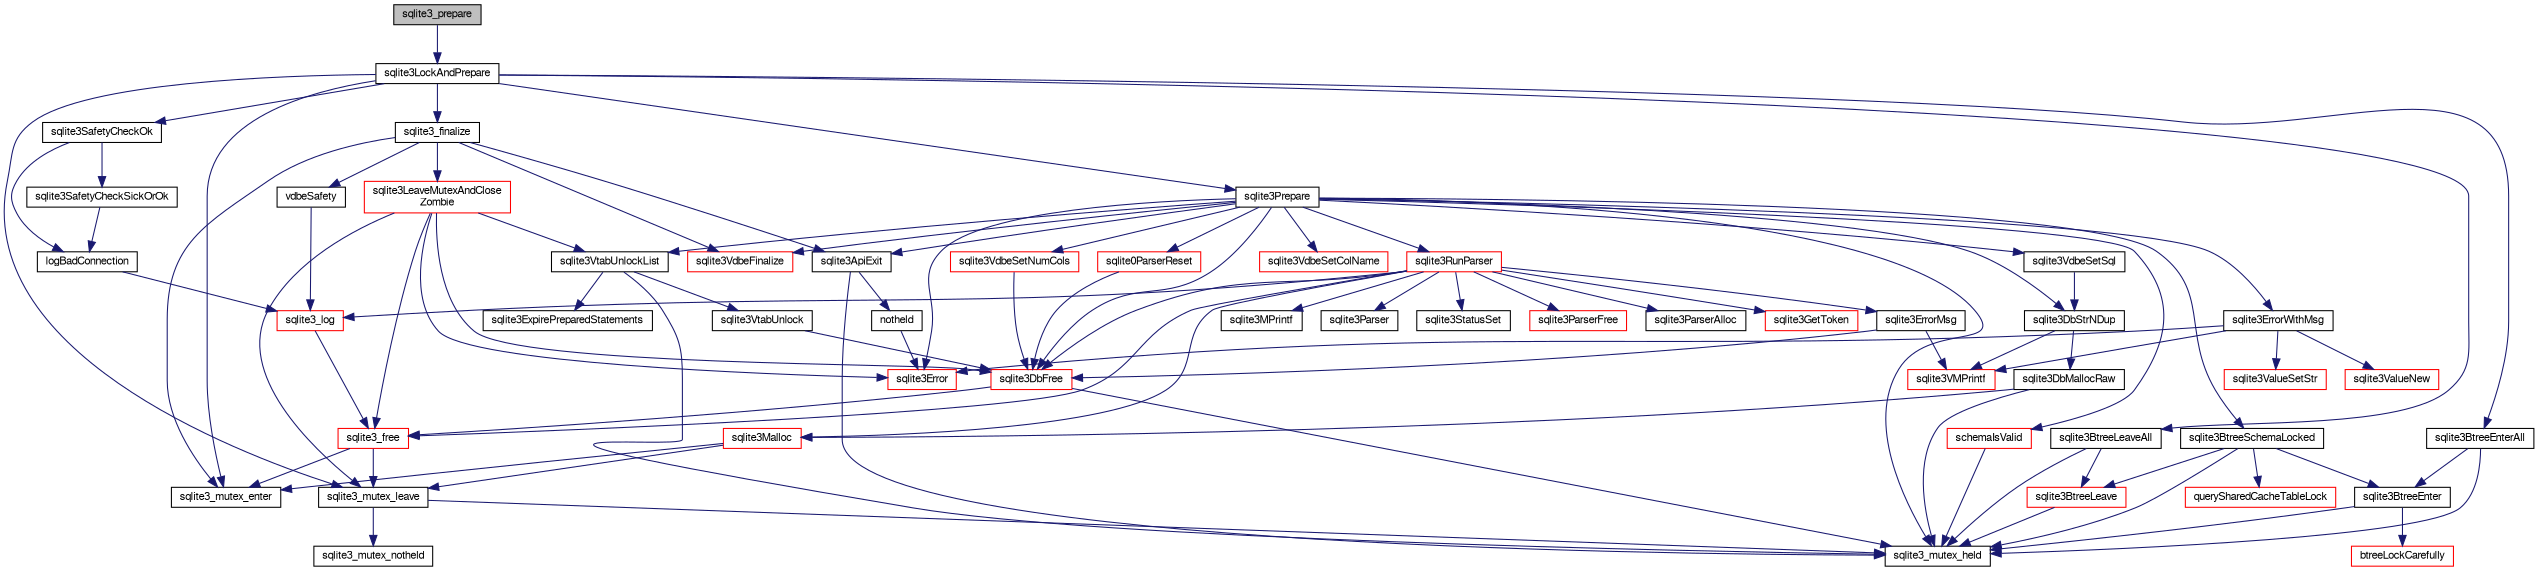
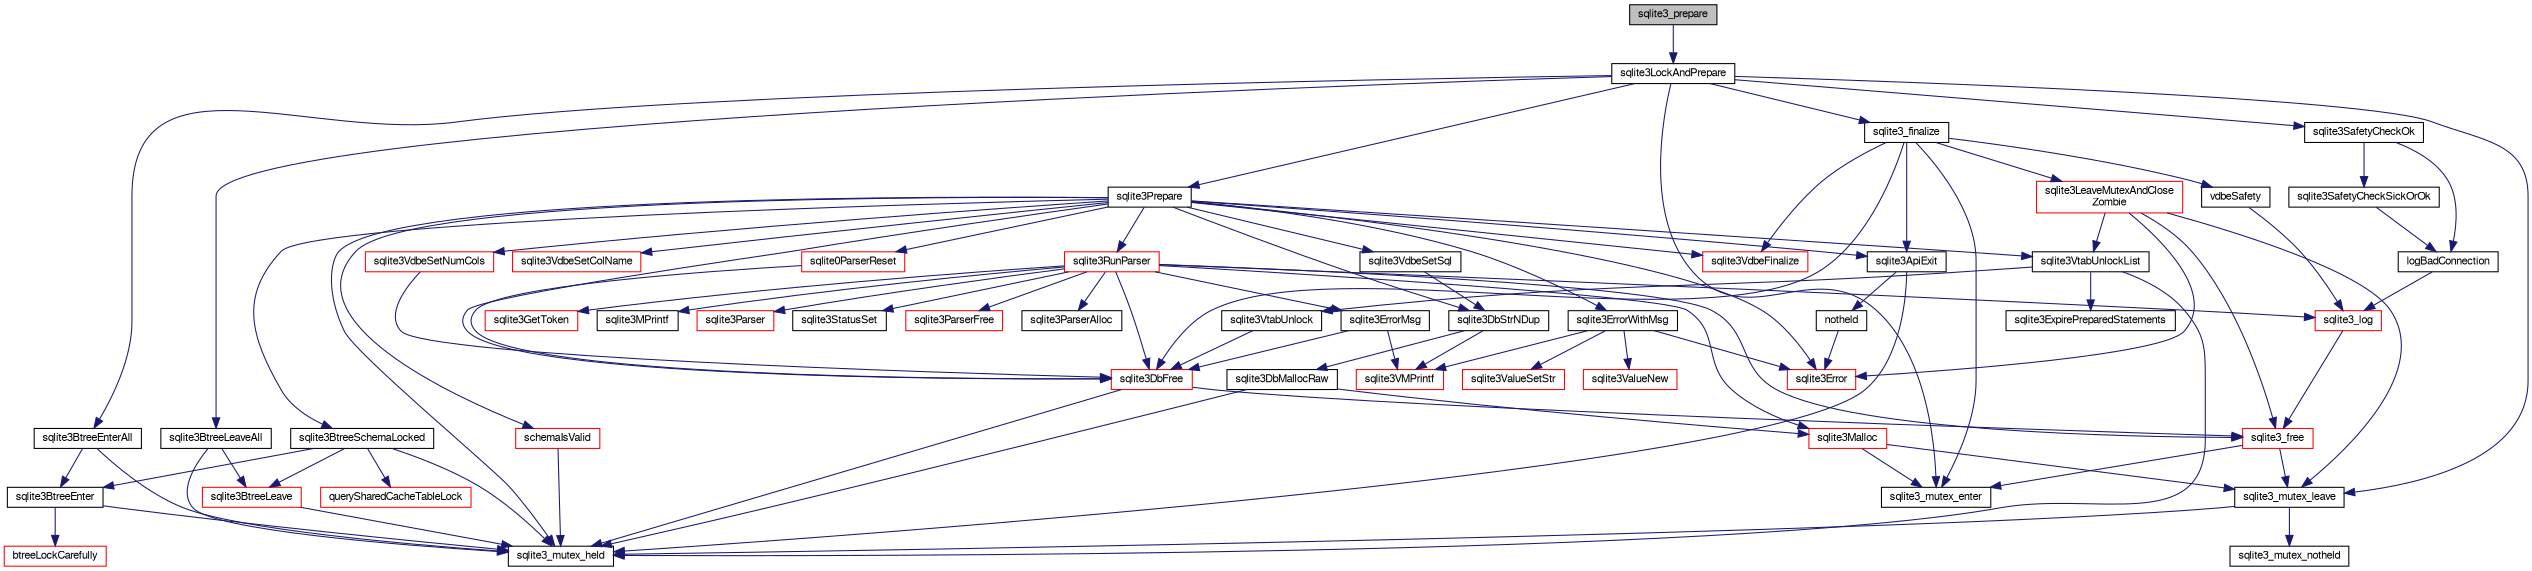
(1359, 321) -> (735, 321)
(662, 358) -> (1433, 290)
